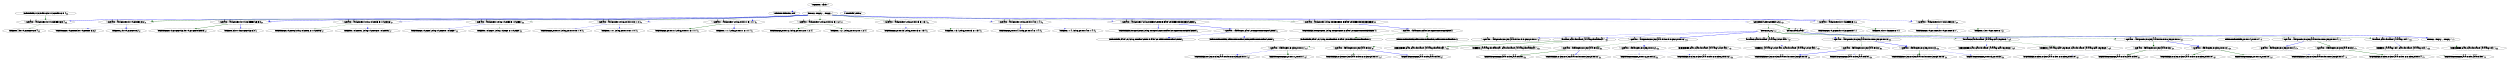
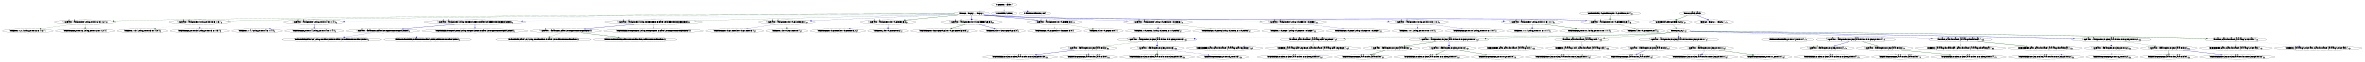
(1782, 26) -> (1682, 17)
